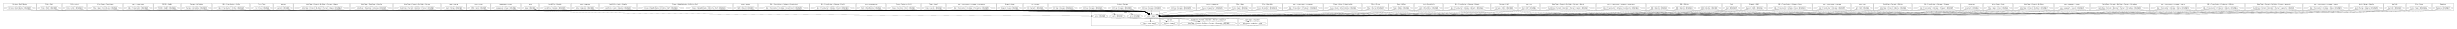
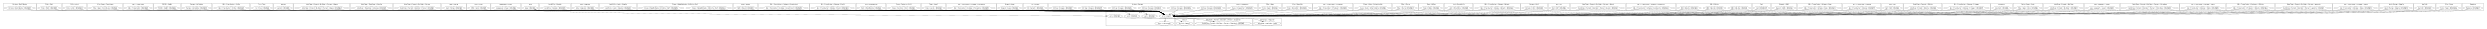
none -> (1211, 8)
